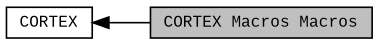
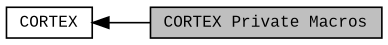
(261, 23) -> (266, 23)
